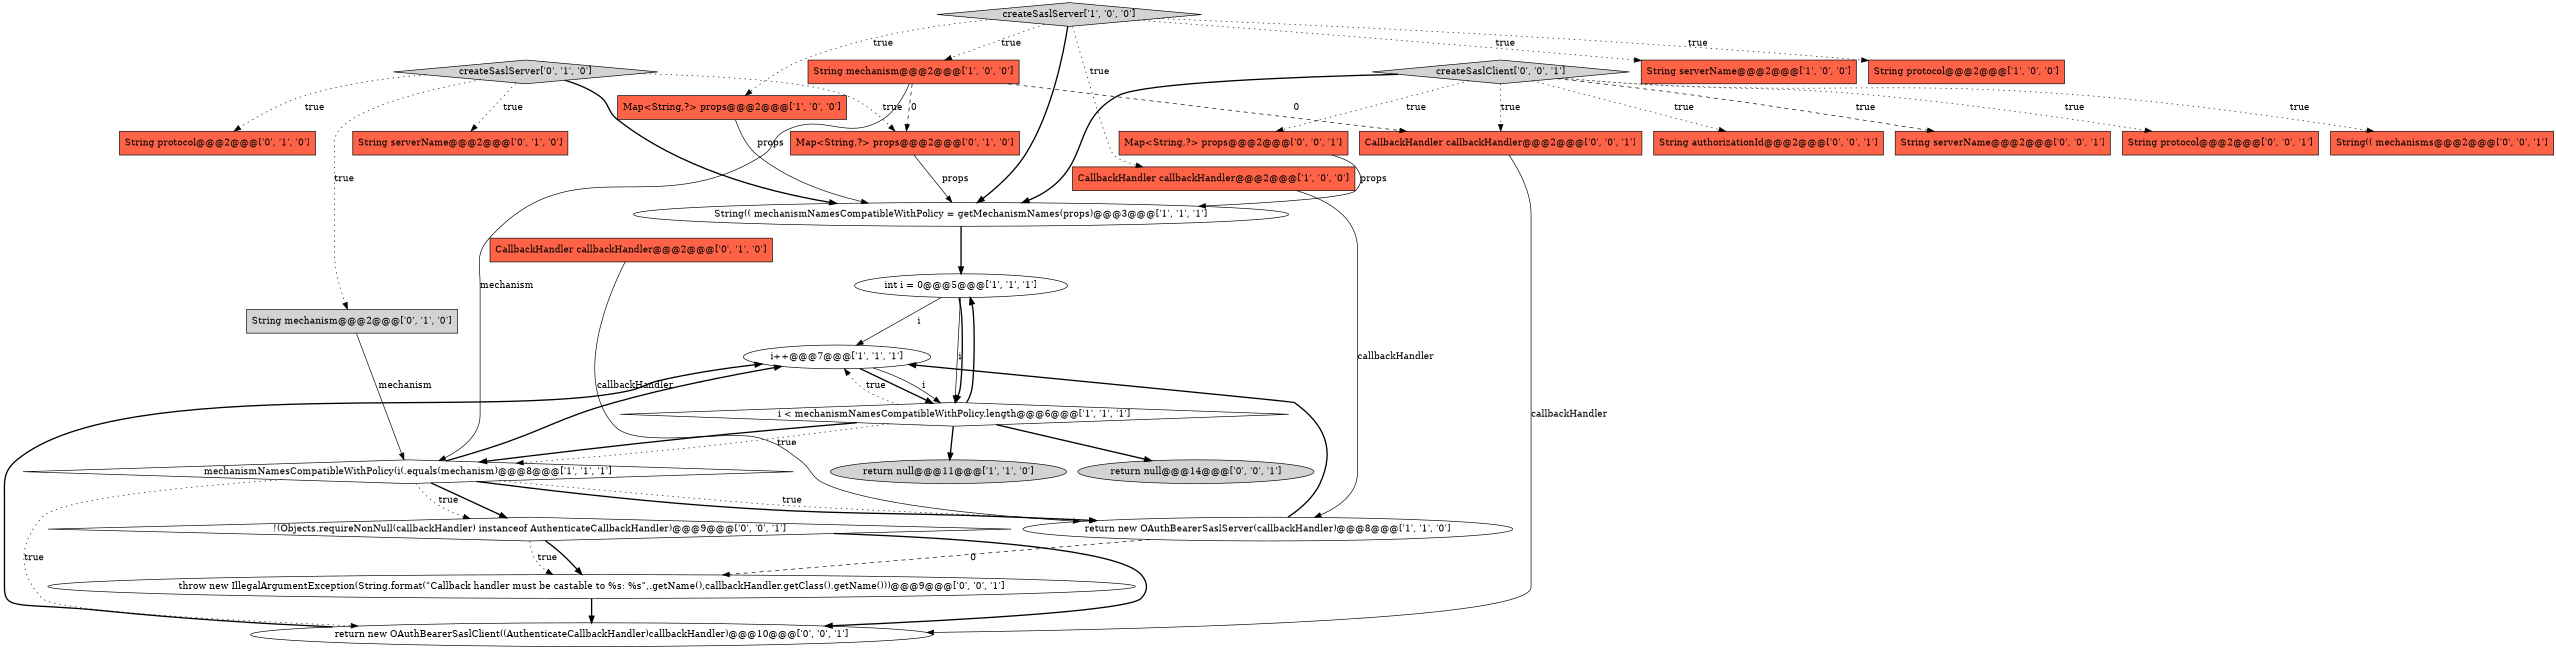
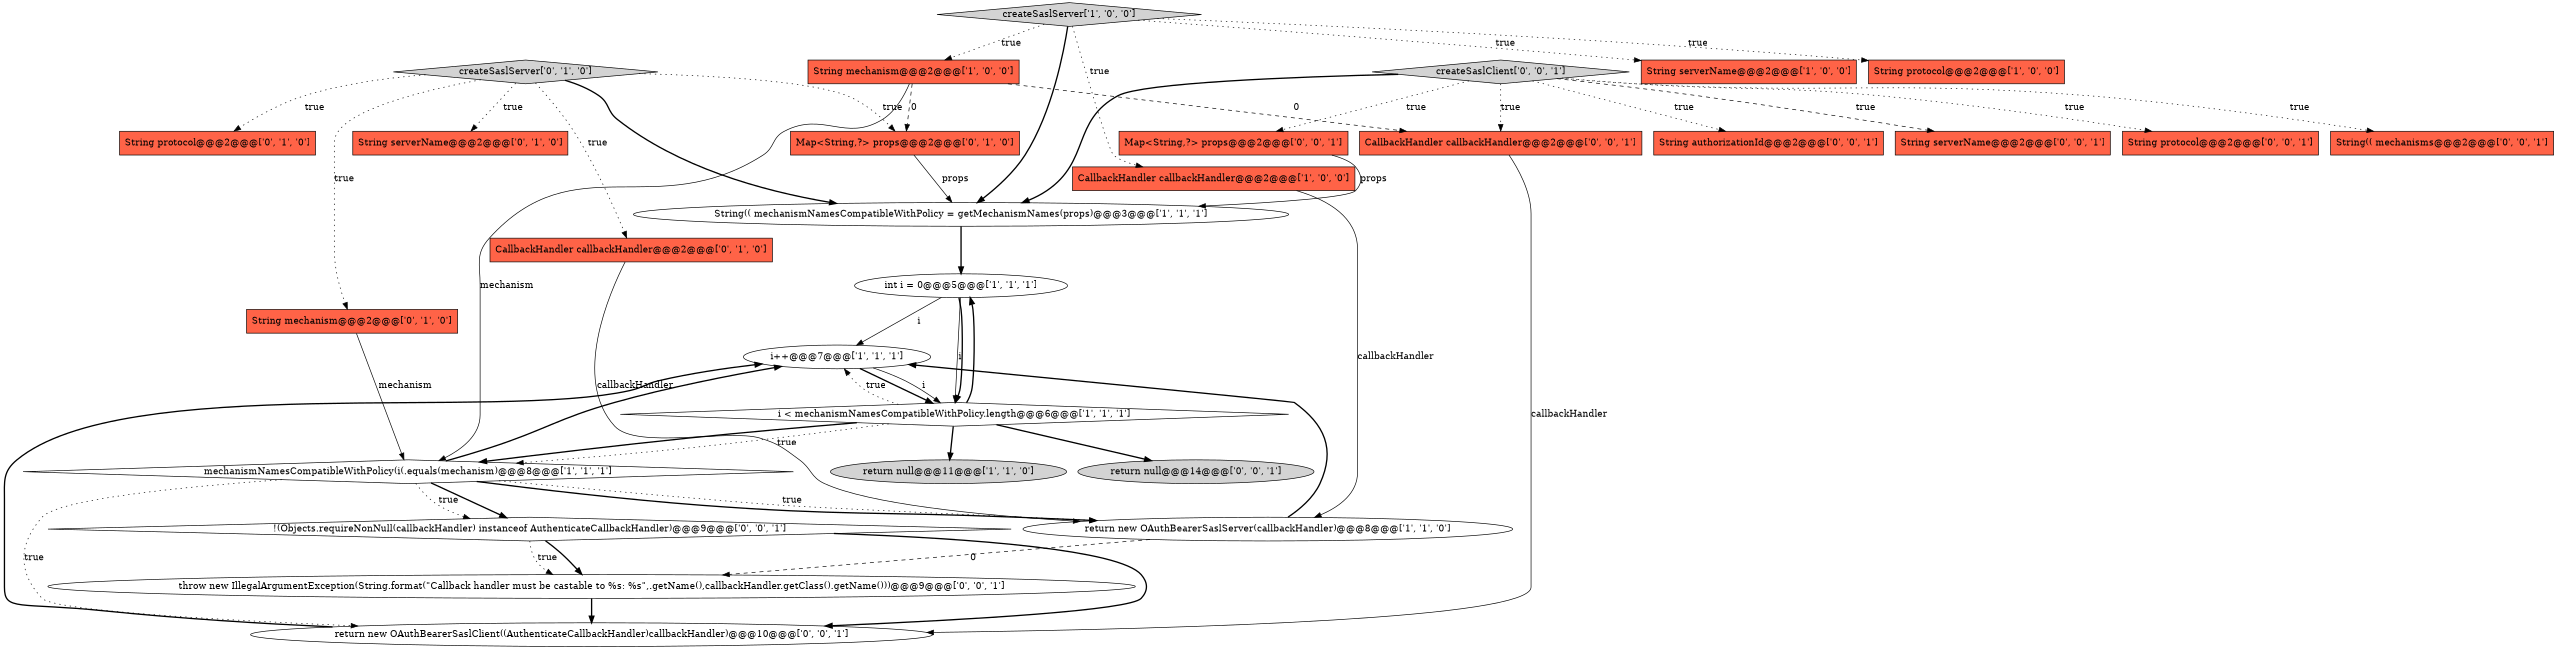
(732, 108) -> none
none -> (587, 153)
(352, 321) -> (352, 321)
